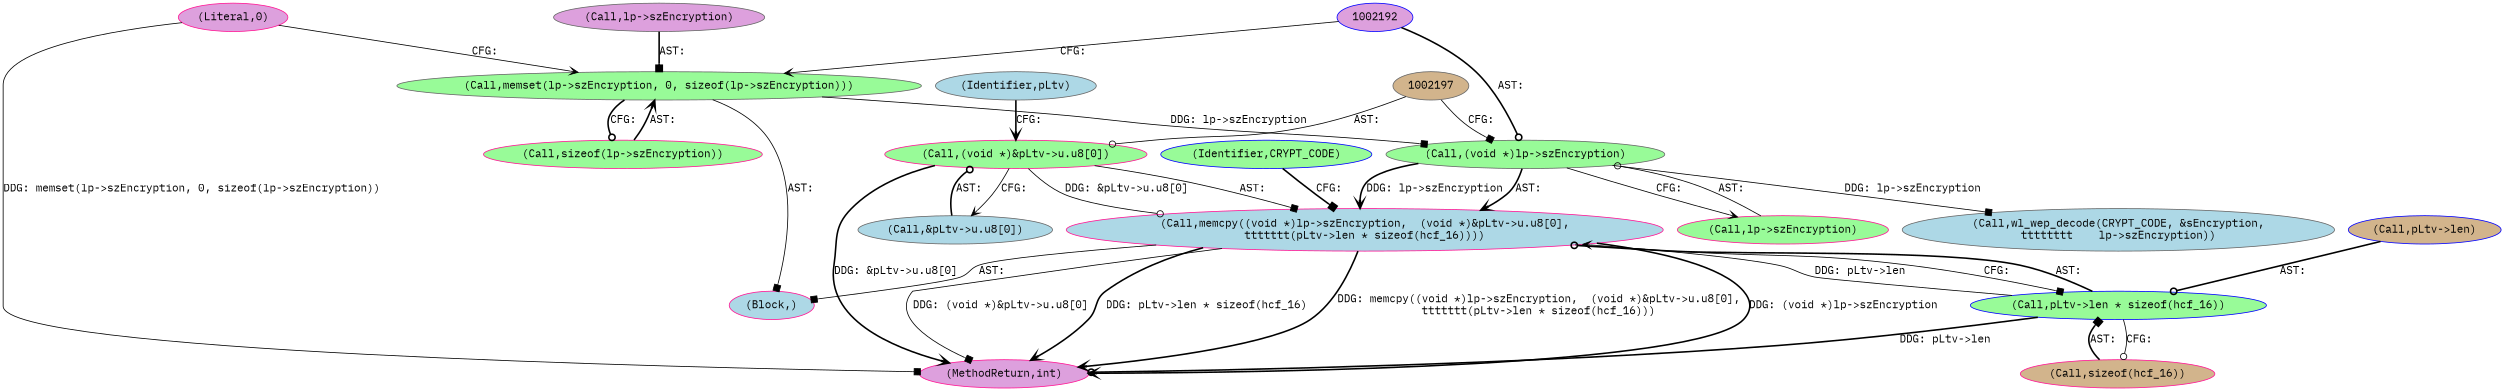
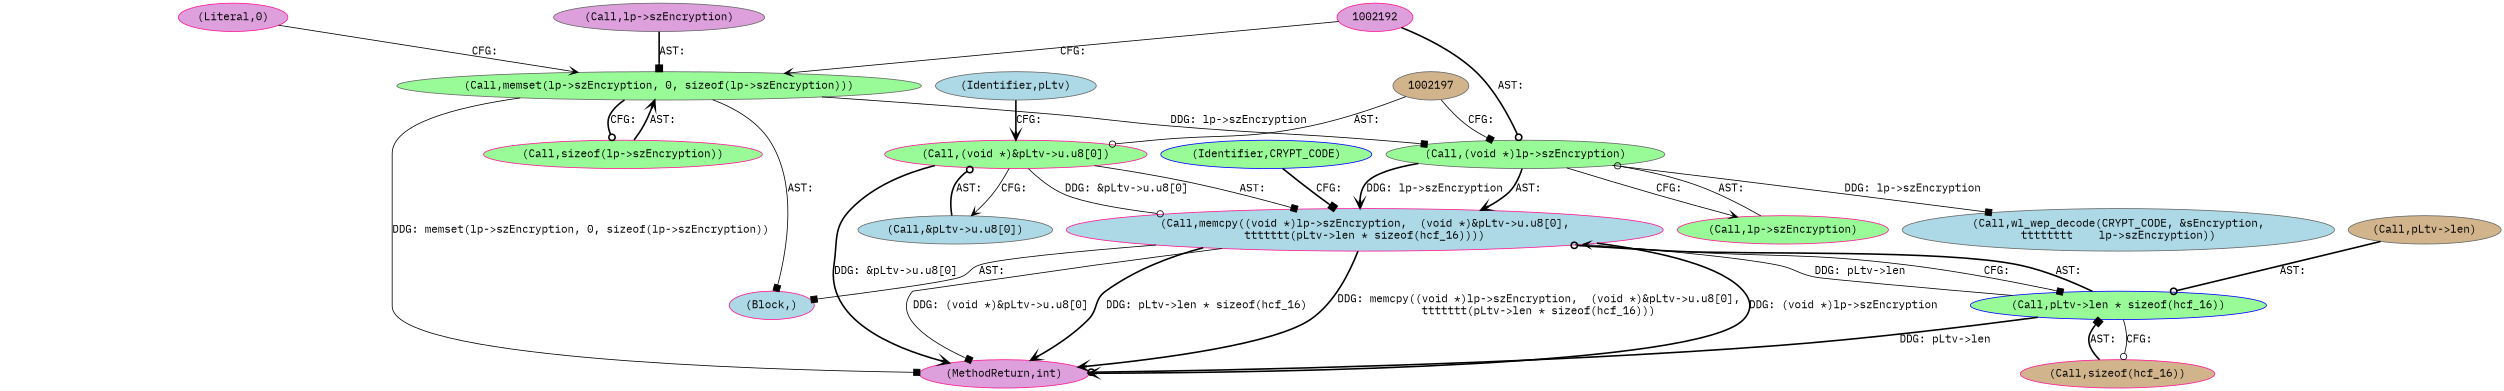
(1375, 17) -> (1375, 17)
(2425, 230) -> (2425, 230)
(246, 347) -> (497, 346)
